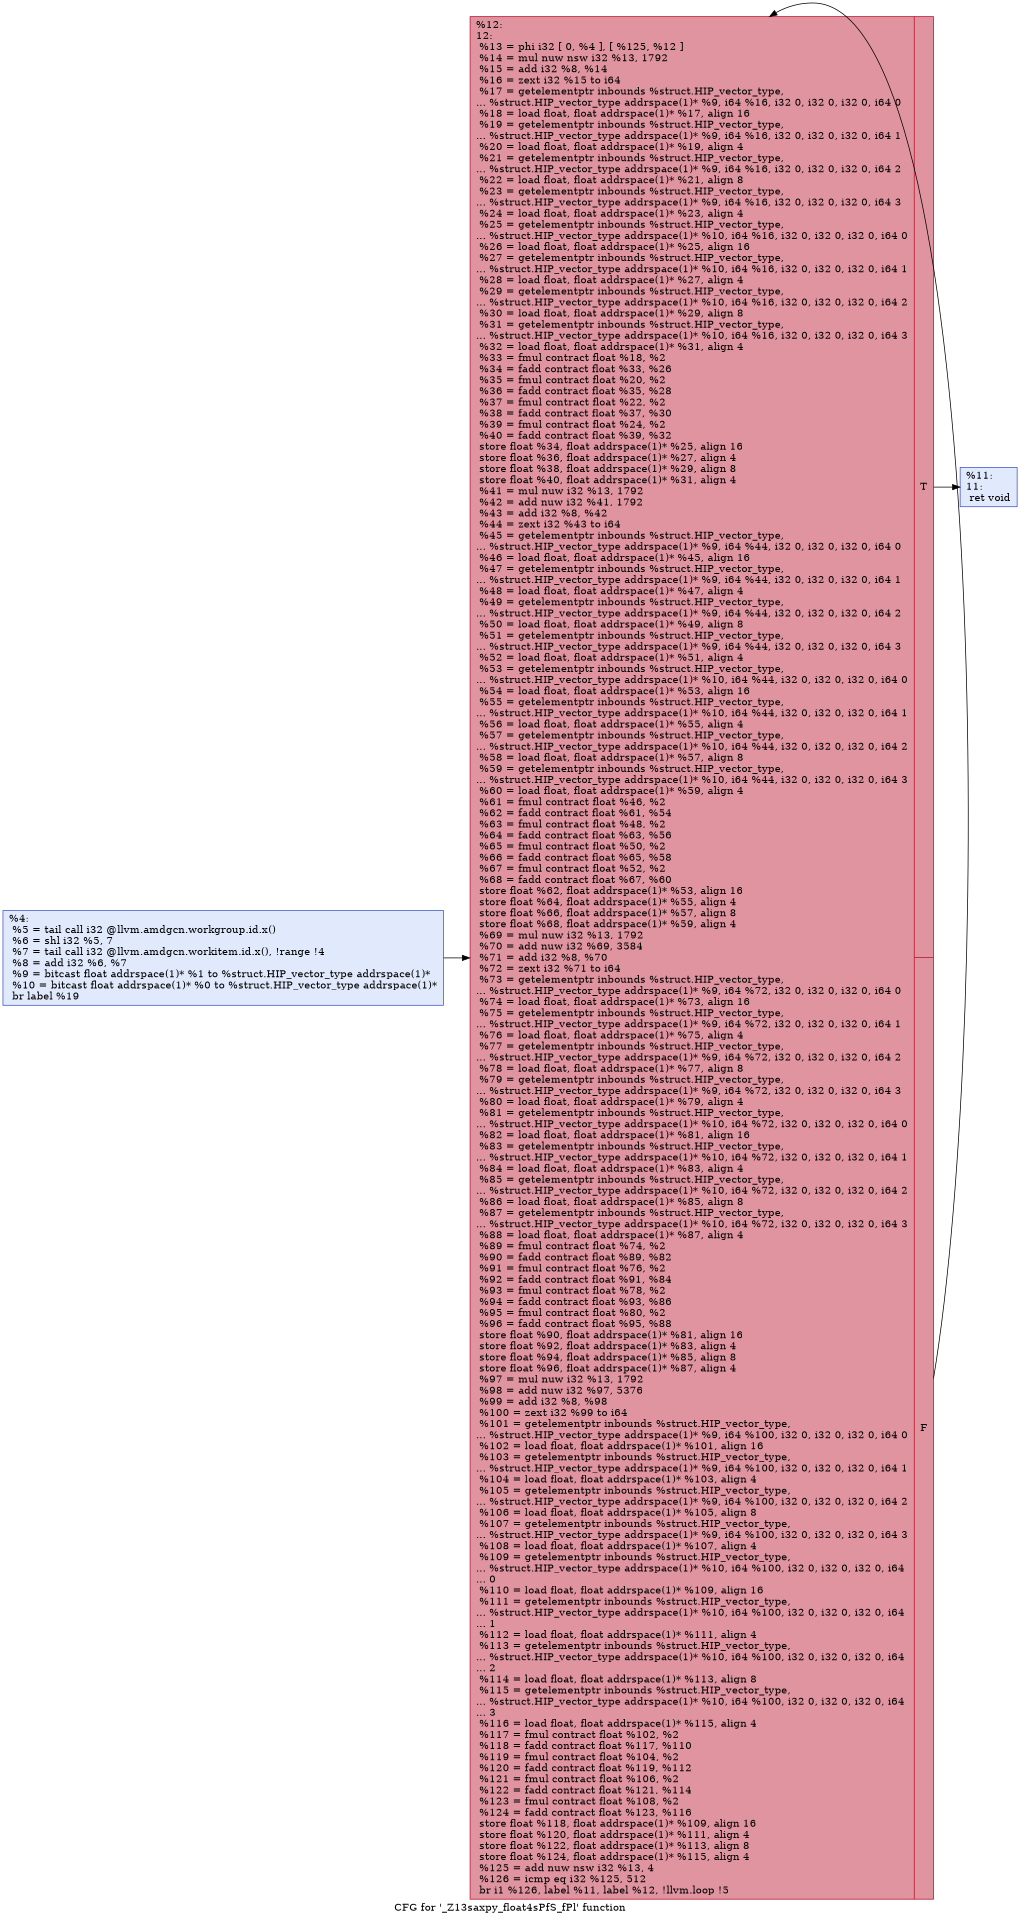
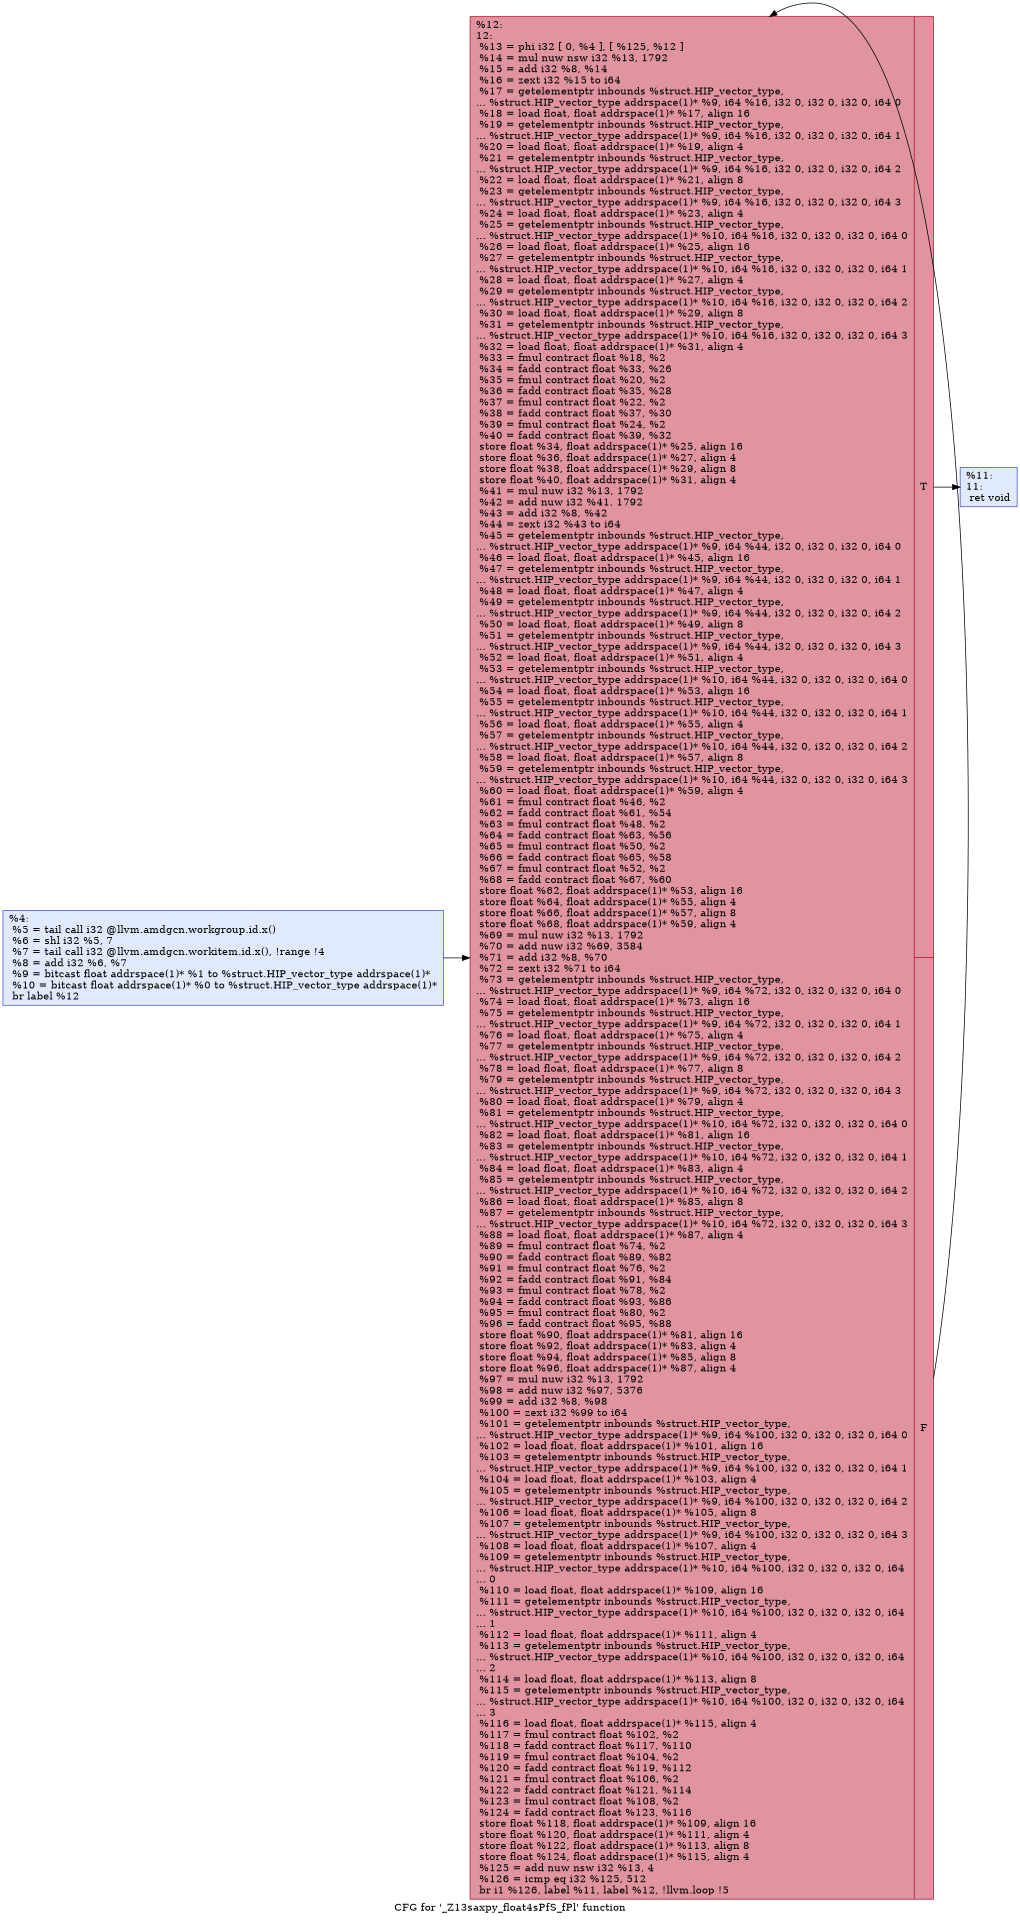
(44, 996) -> (44, 996)
